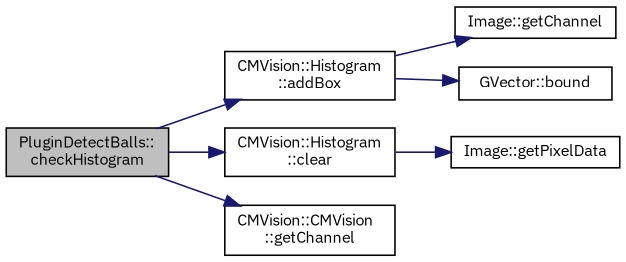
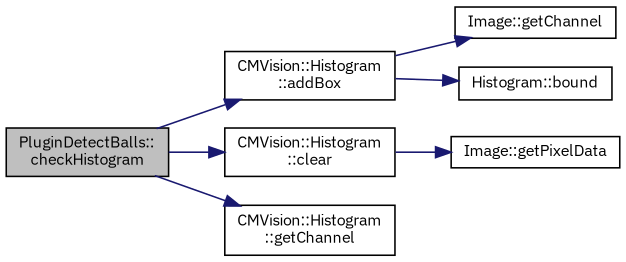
(535, 84) -> (535, 84)
(310, 230) -> (310, 230)
